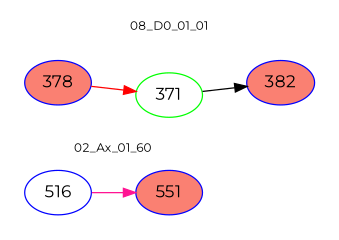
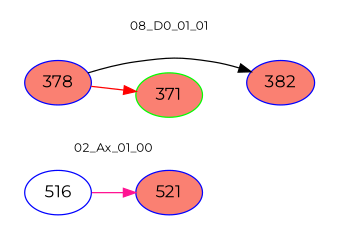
(219, 90) -> (163, 59)
(169, 95) -> (169, 95)
(114, 149) -> (114, 149)
(169, 193) -> (169, 193)
